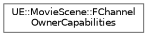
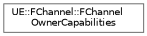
(74, 18) -> (74, 18)
